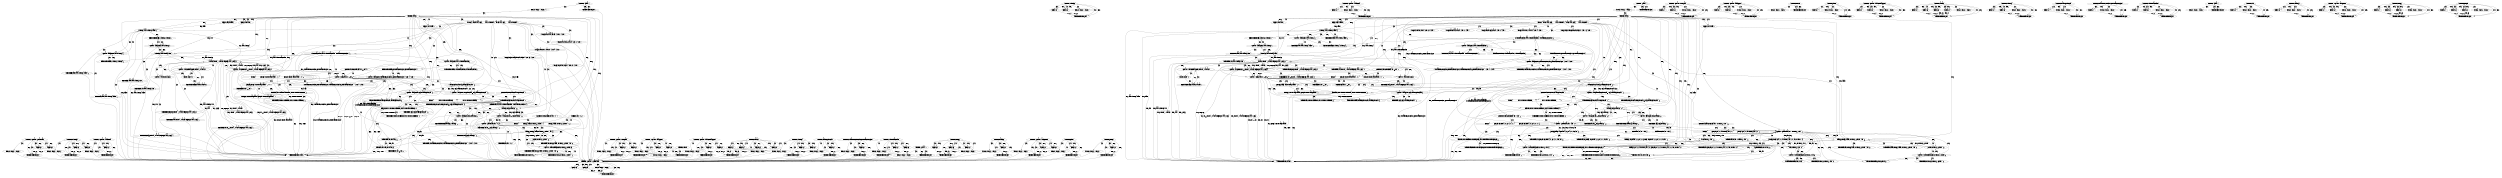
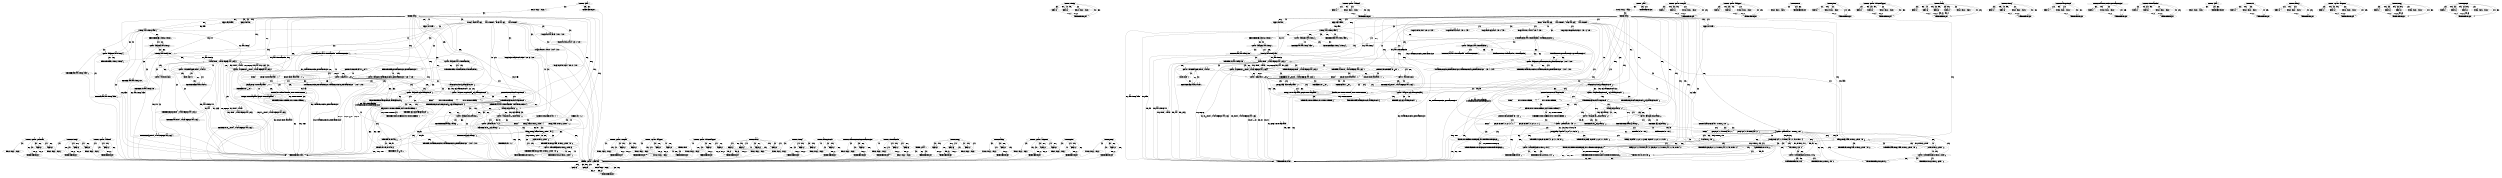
(506, 131) -> none
(1737, 140) -> none
